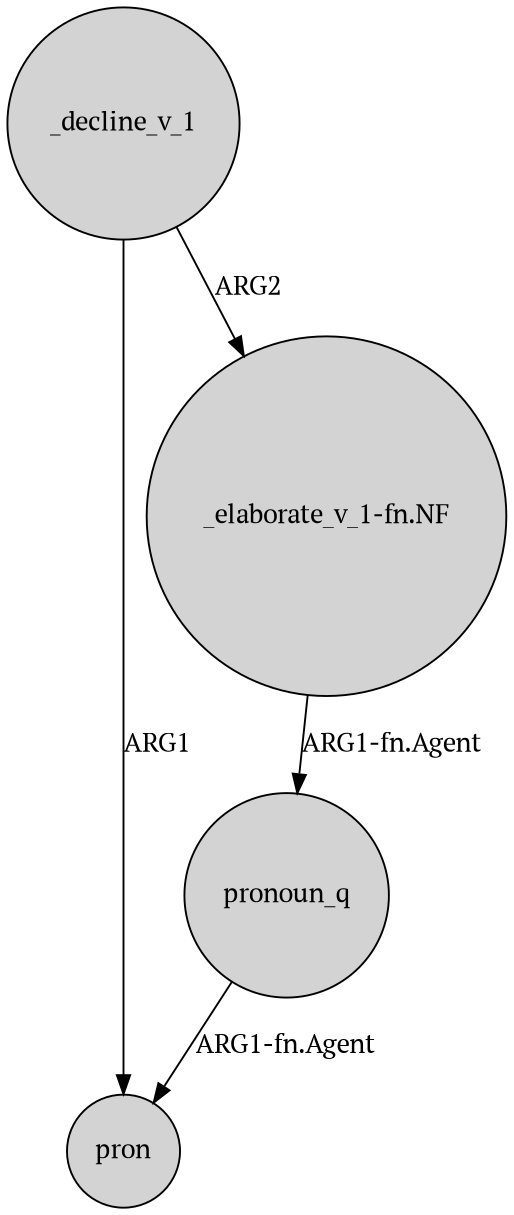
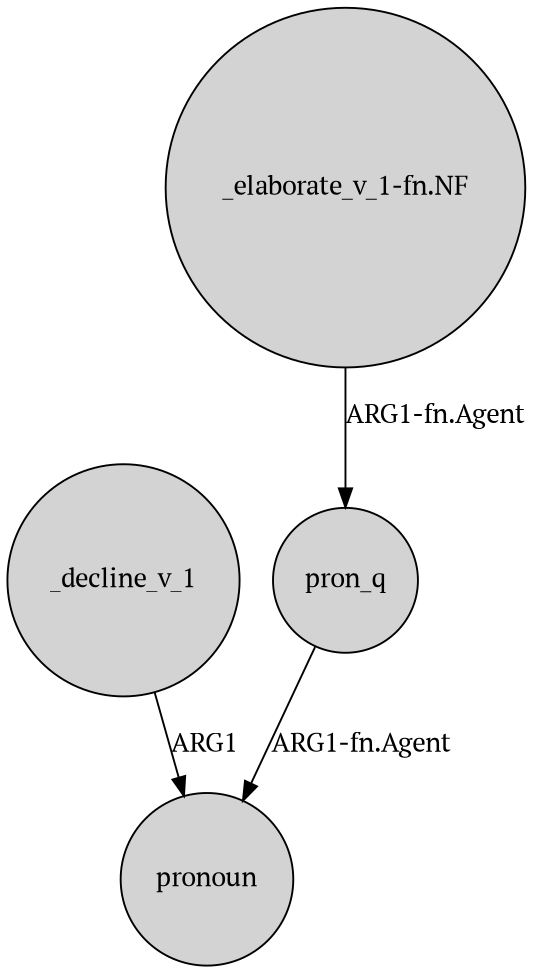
(206, 283) -> none
(287, 895) -> (345, 580)
(123, 1151) -> (207, 879)
